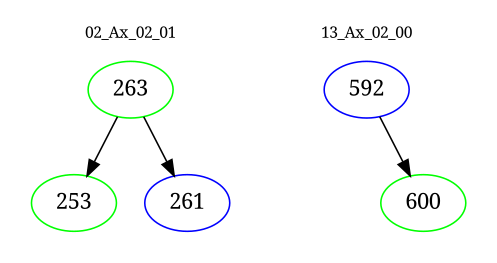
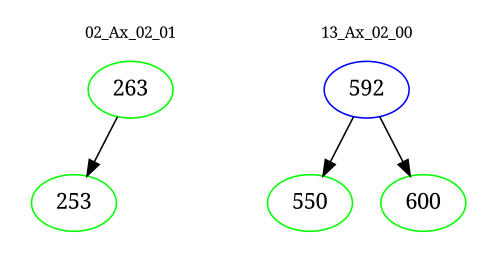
(187, 203) -> none
none -> (310, 203)
